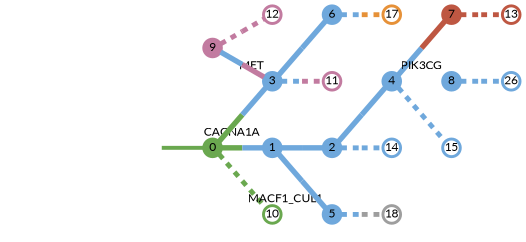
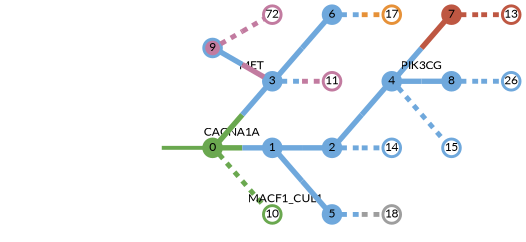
(272, 15) -> (272, 15)
(213, 48) -> (213, 48)
none -> (422, 81)
